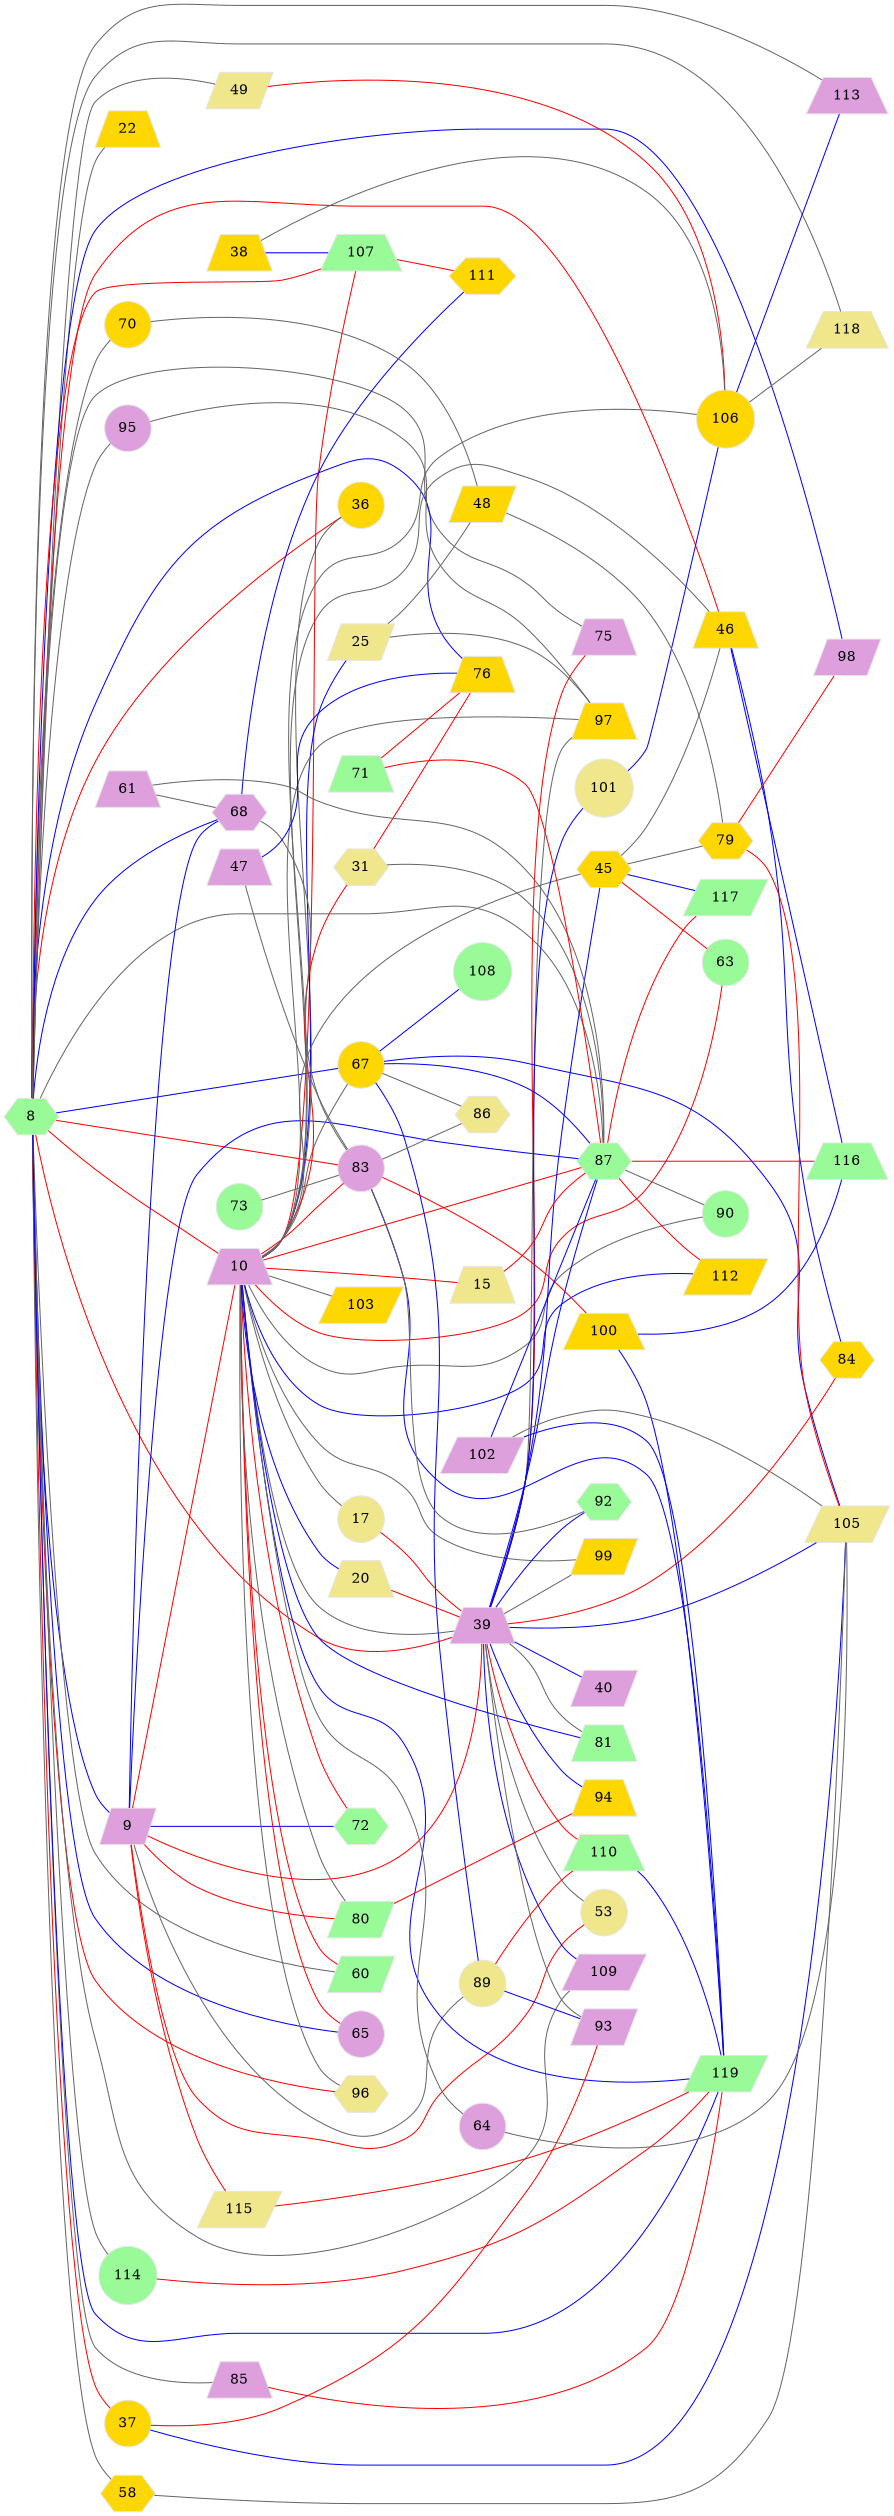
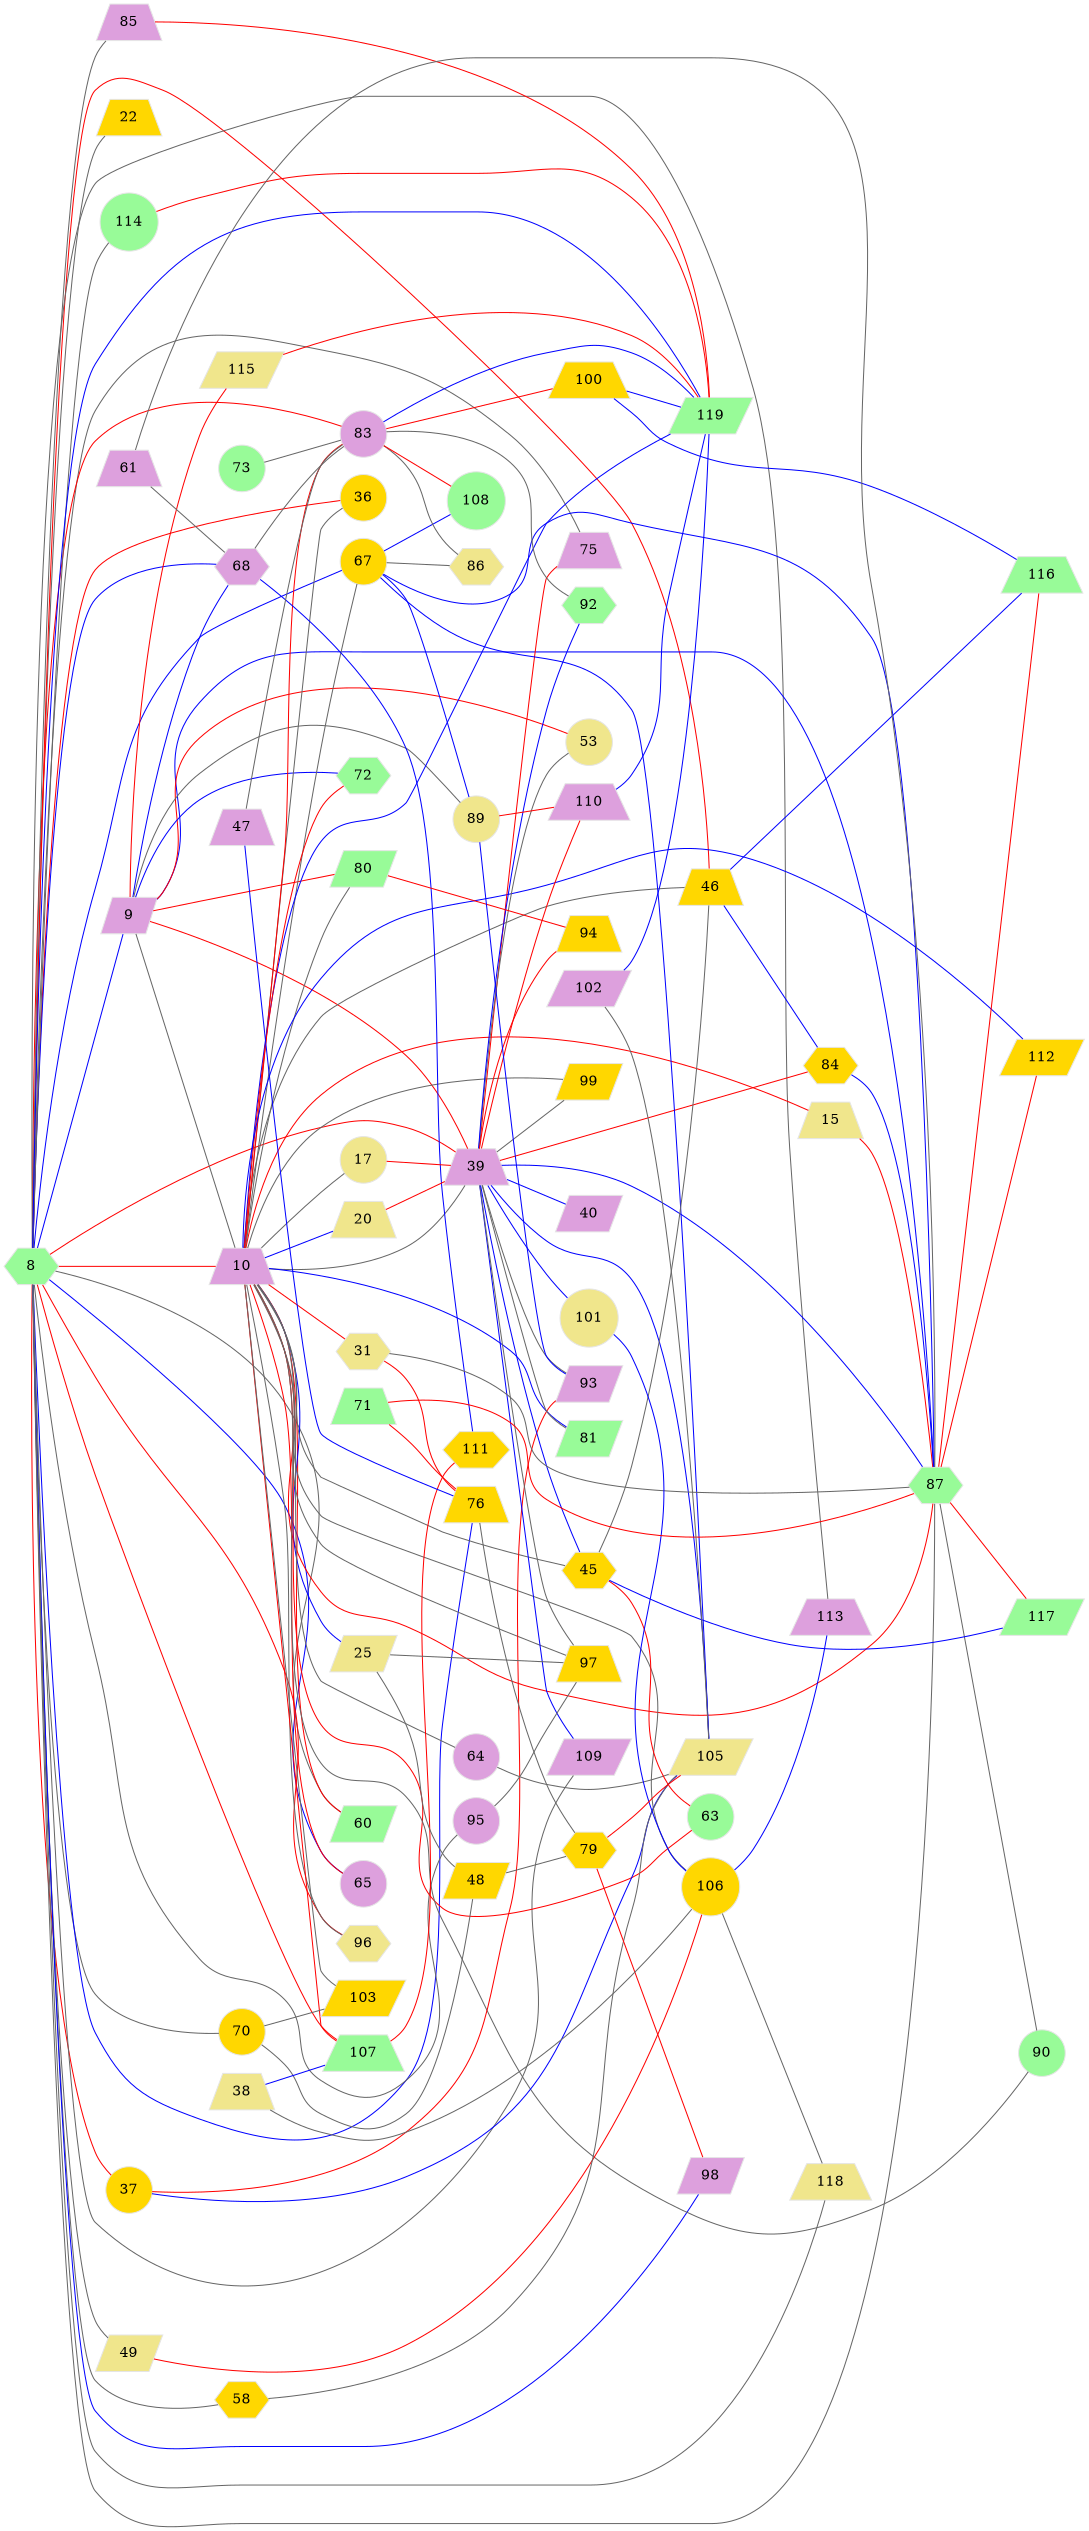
(240, 253) -> (242, 2092)
none -> (417, 466)
(665, 855) -> (508, 1667)
(562, 1263) -> (906, 1213)
(184, 1547) -> (185, 1091)
(523, 1714) -> (504, 1044)
(604, 1743) -> (589, 1439)
(604, 1853) -> (589, 802)
none -> (288, 2019)
